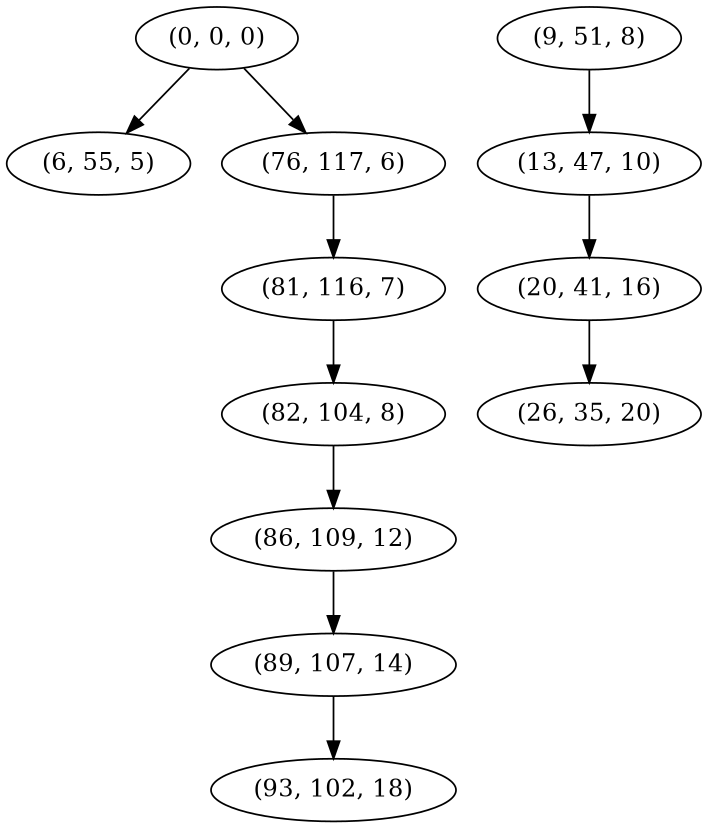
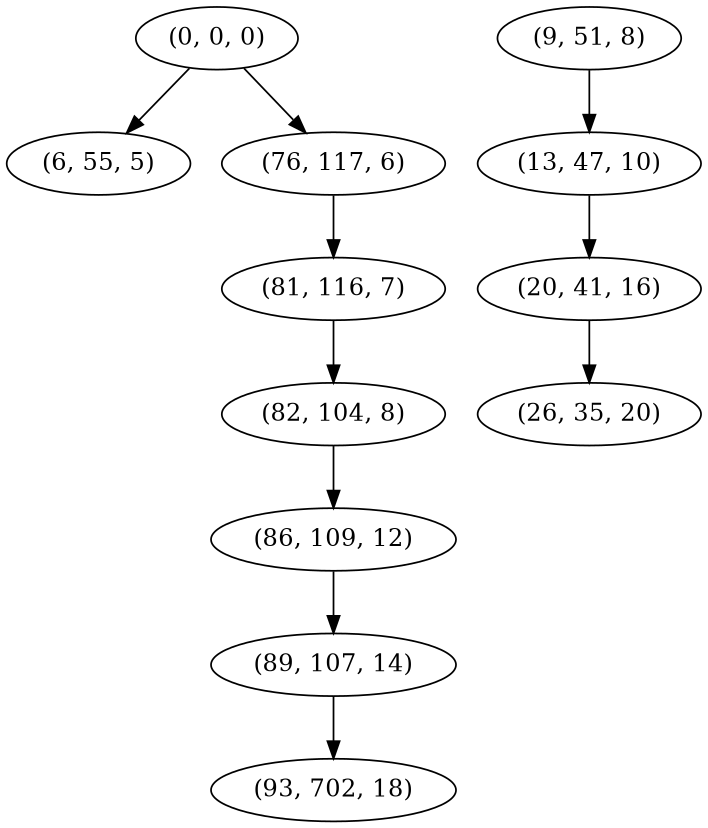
(334, 790) -> (334, 790)
